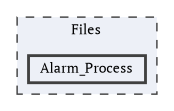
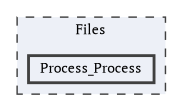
(87, 69) -> (91, 69)
